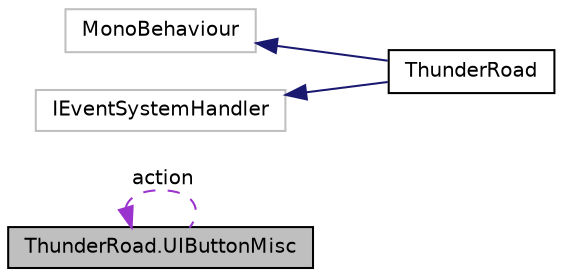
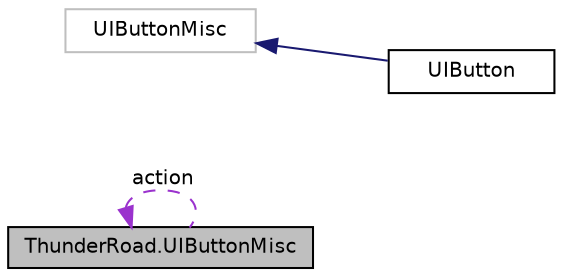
(161, 31) -> (161, 31)
(472, 72) -> (472, 72)
(161, 110) -> none
